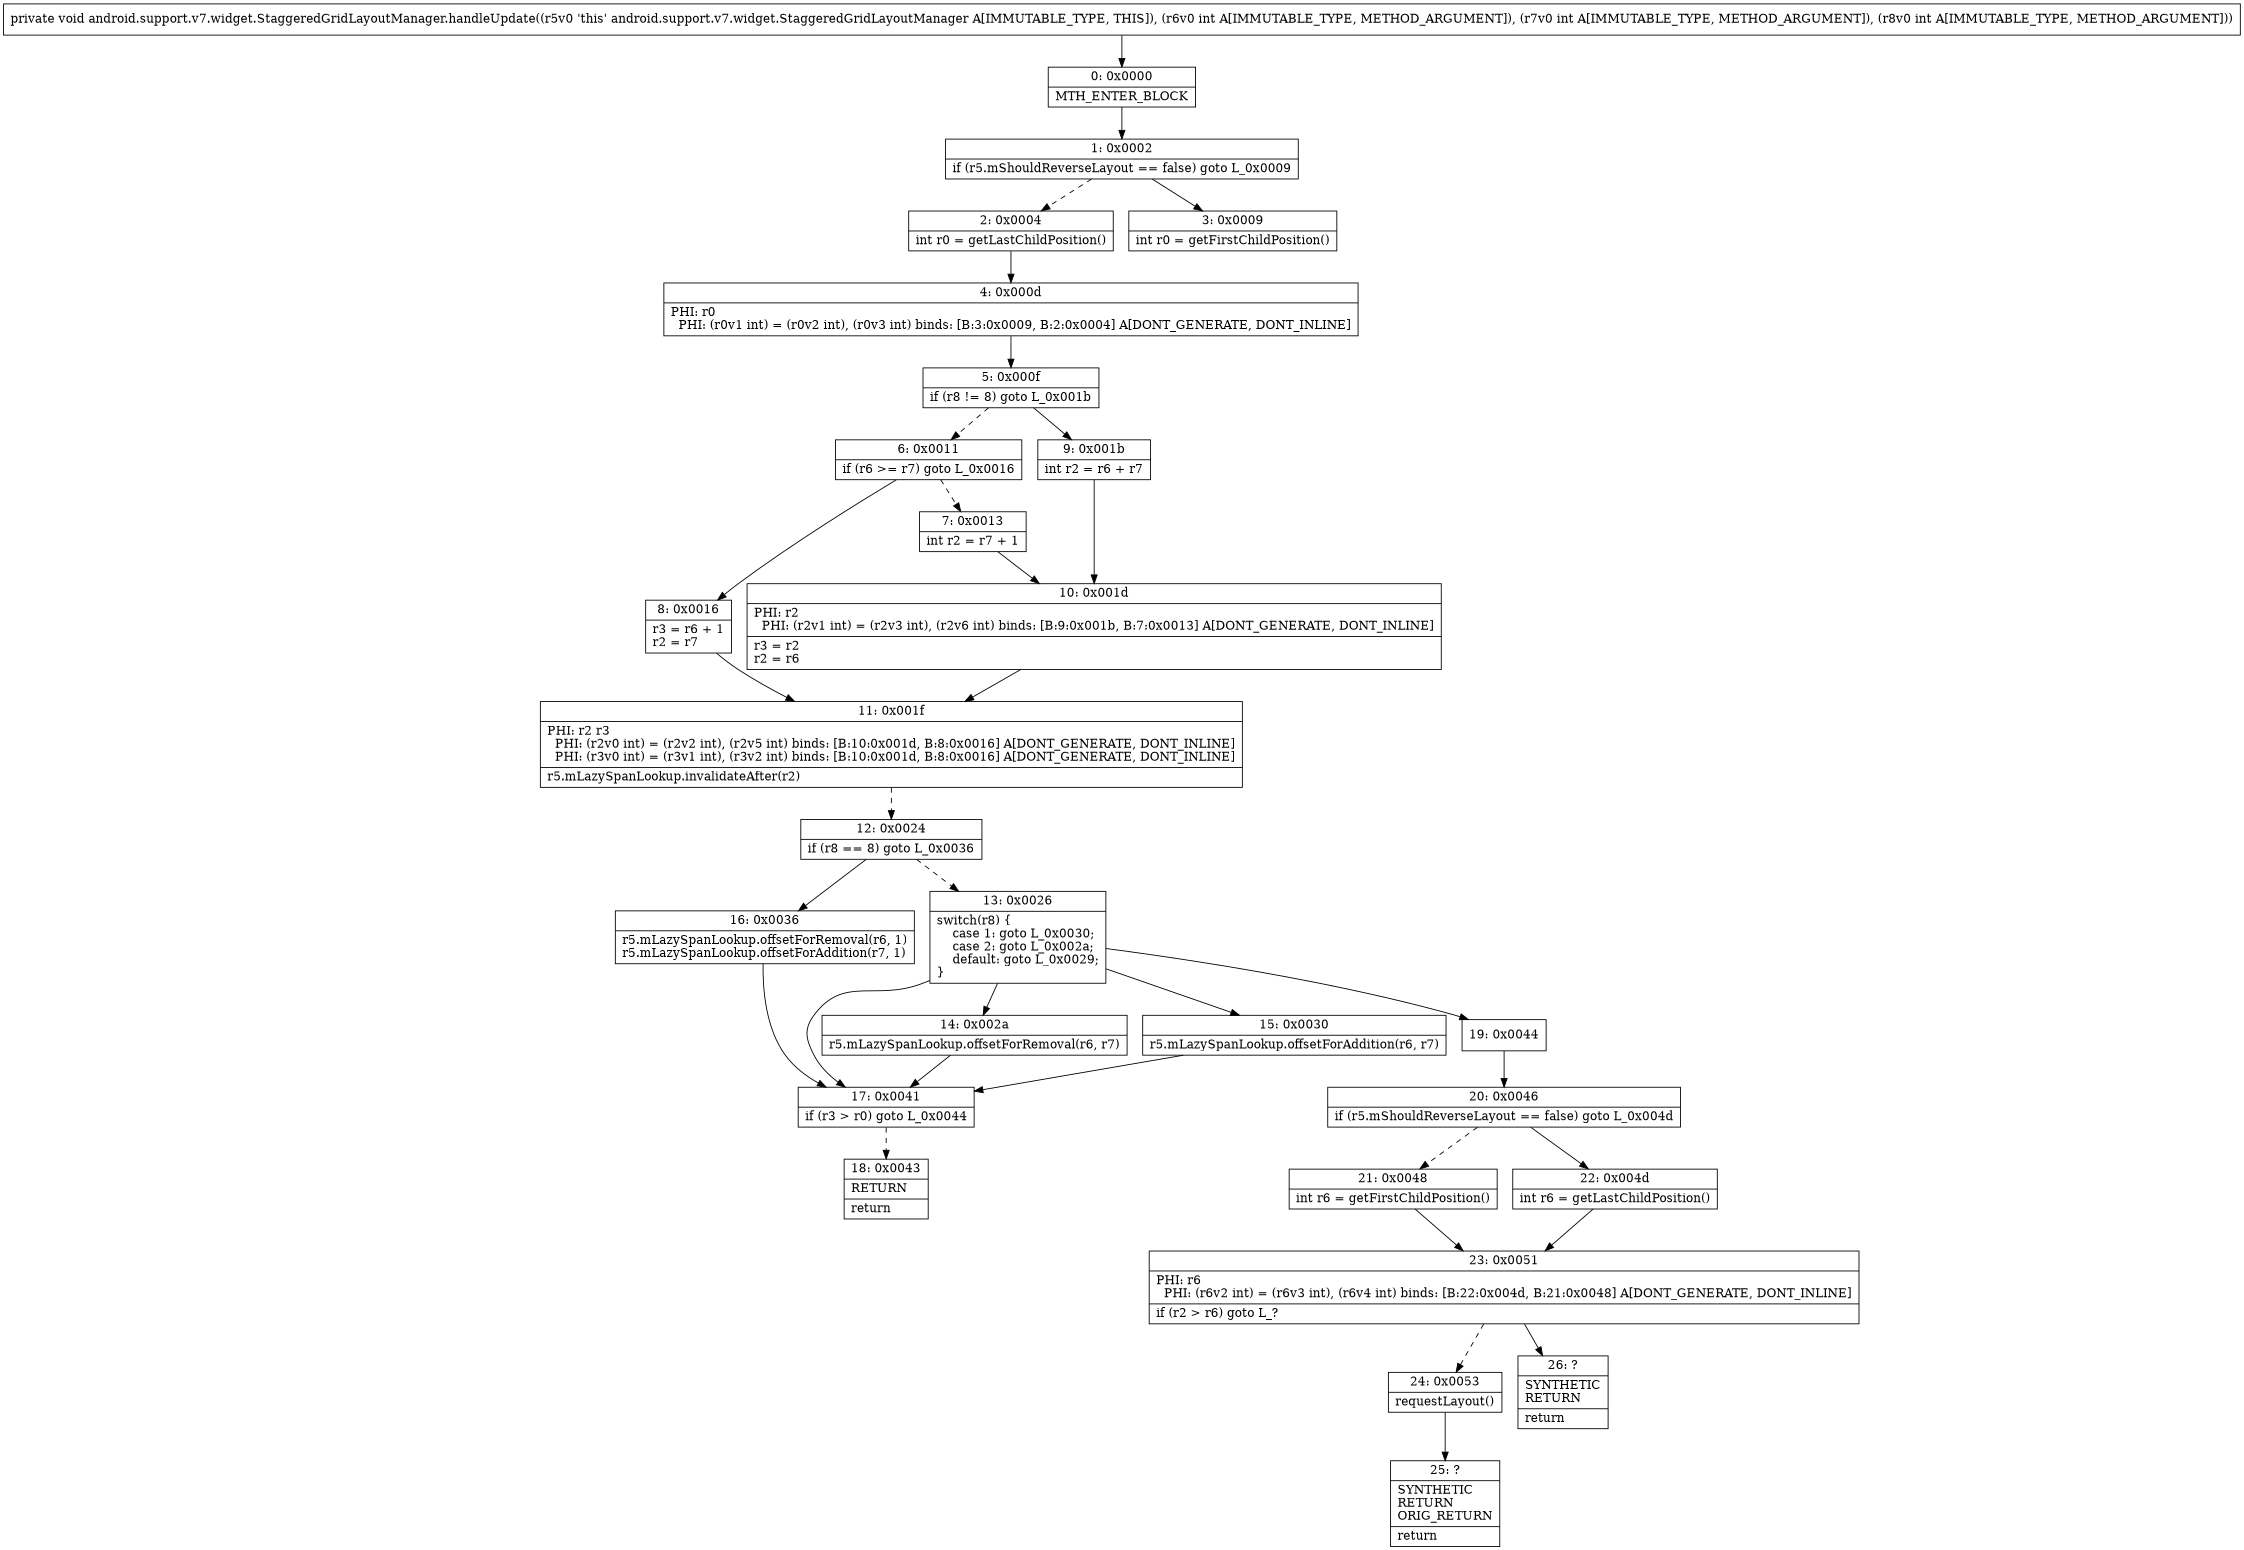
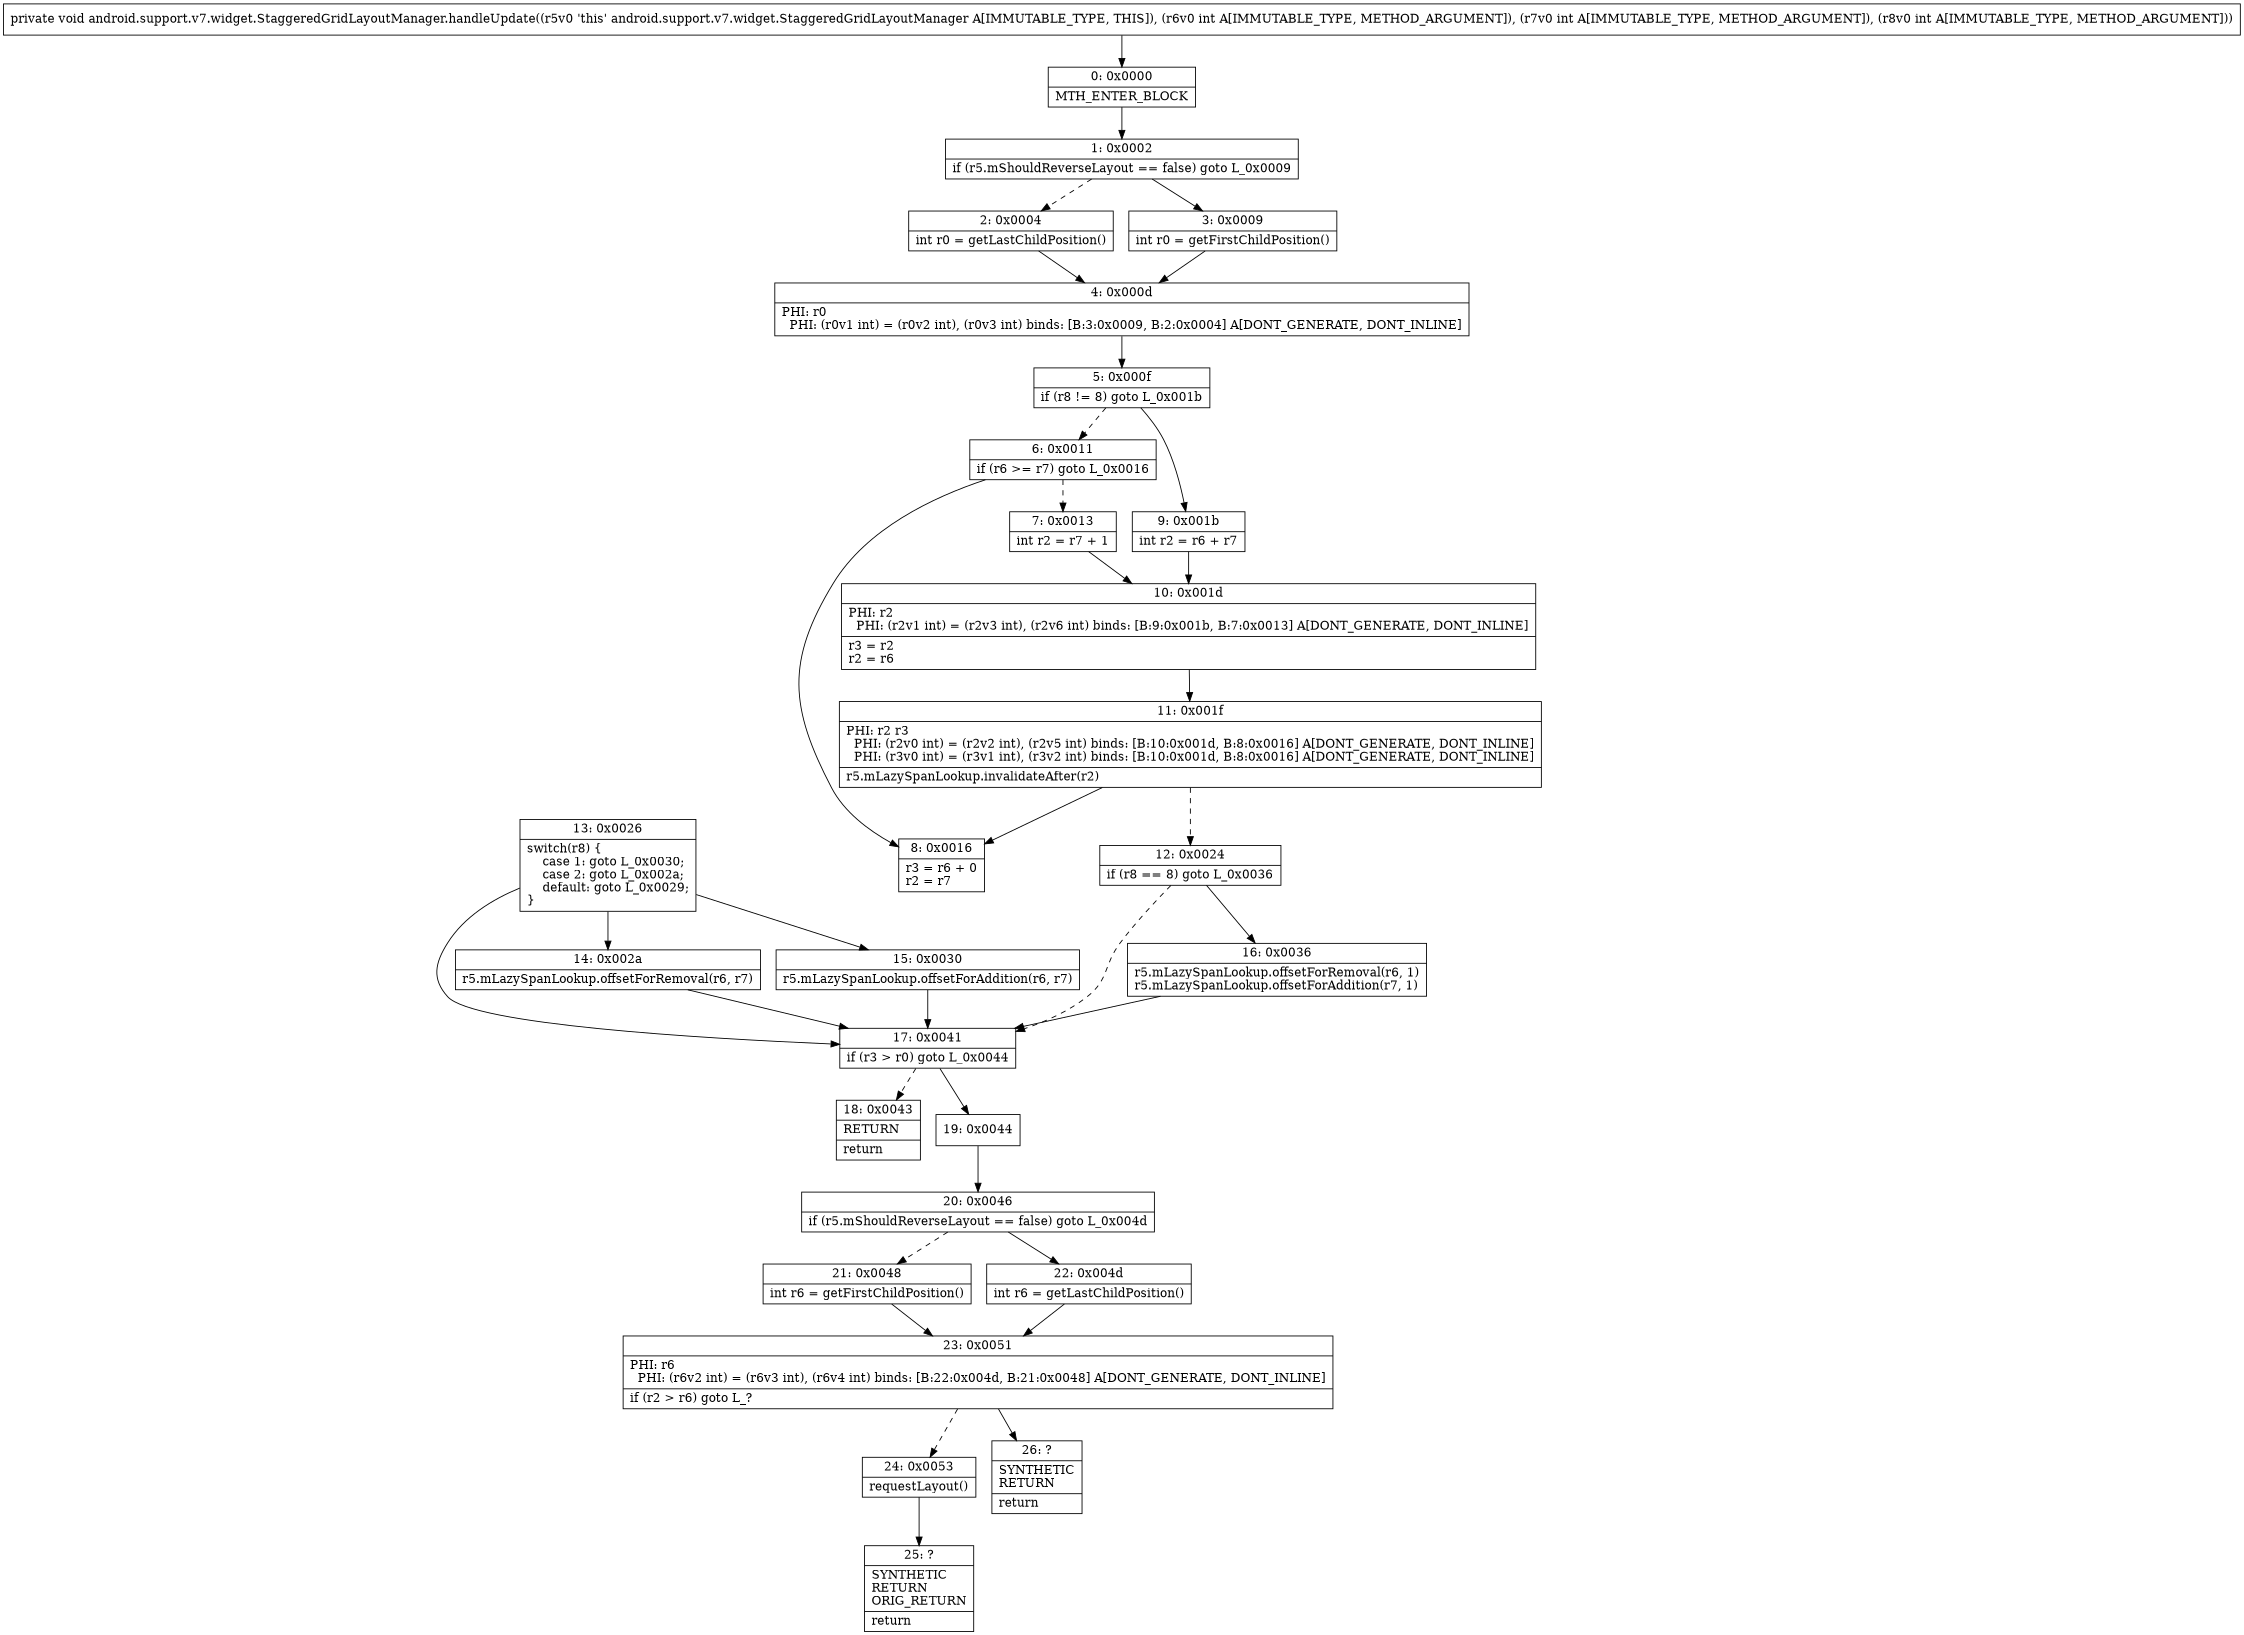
none -> (1186, 264)
(689, 630) -> (942, 868)
(750, 677) -> (1048, 814)
(934, 873) -> (1107, 969)
(1284, 977) -> (952, 1088)
